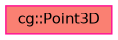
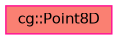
(59, 20) -> (59, 20)
